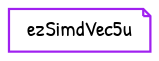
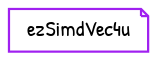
(80, 30) -> (79, 30)
